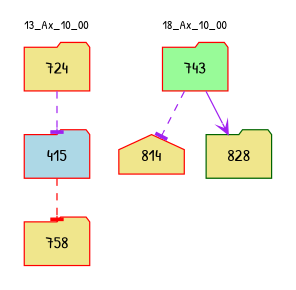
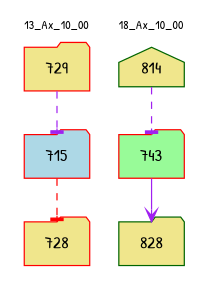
(57, 69) -> (57, 69)
(174, 112) -> (152, 108)
(57, 156) -> (57, 156)
(152, 156) -> (152, 69)
(57, 244) -> (57, 244)
